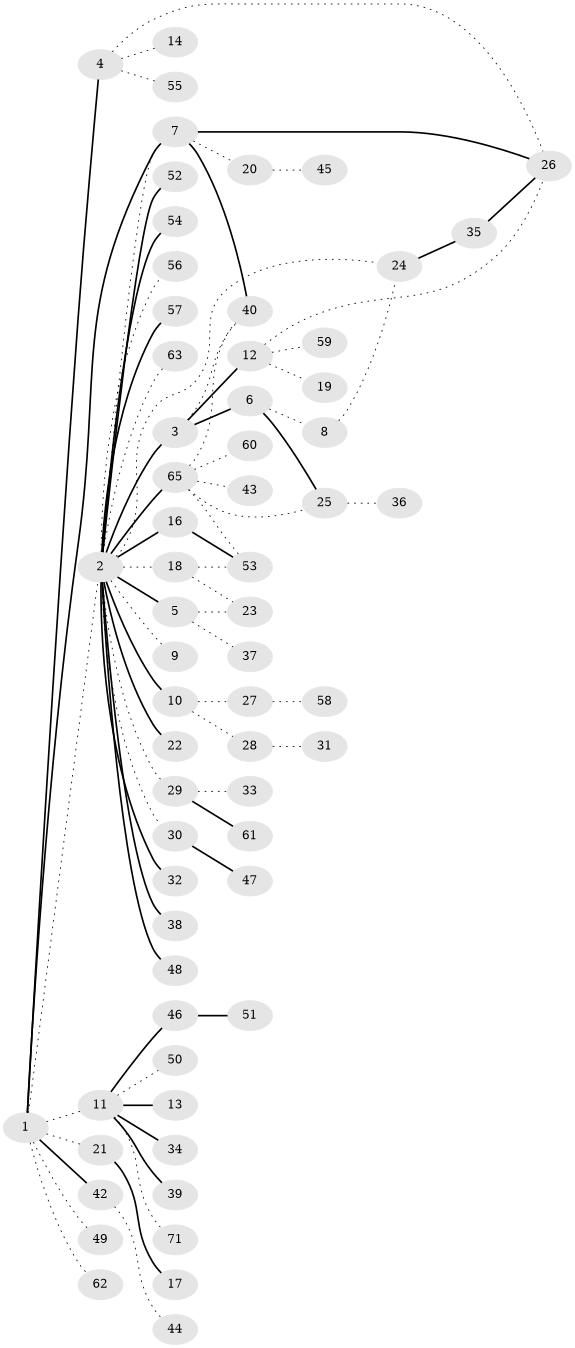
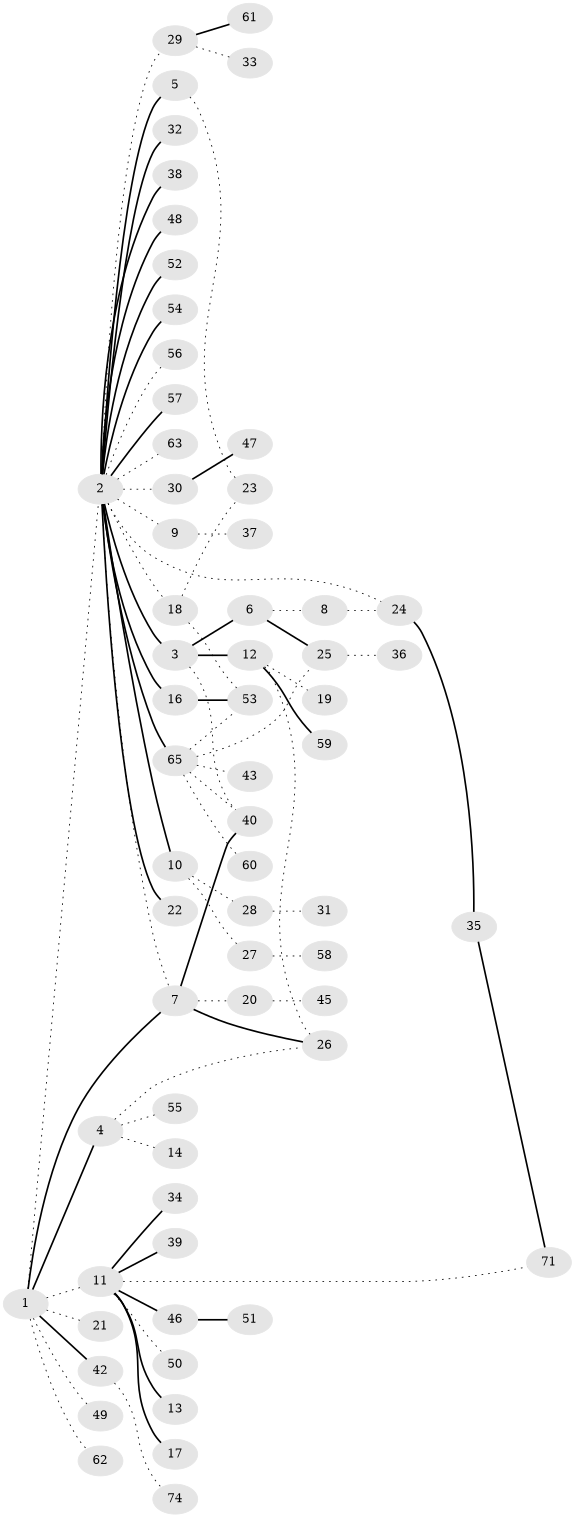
(512, 200) -> (512, 1095)
(287, 349) -> (285, 697)
(213, 634) -> (207, 534)
(138, 1217) -> (138, 1368)
(175, 1330) -> (175, 1499)
